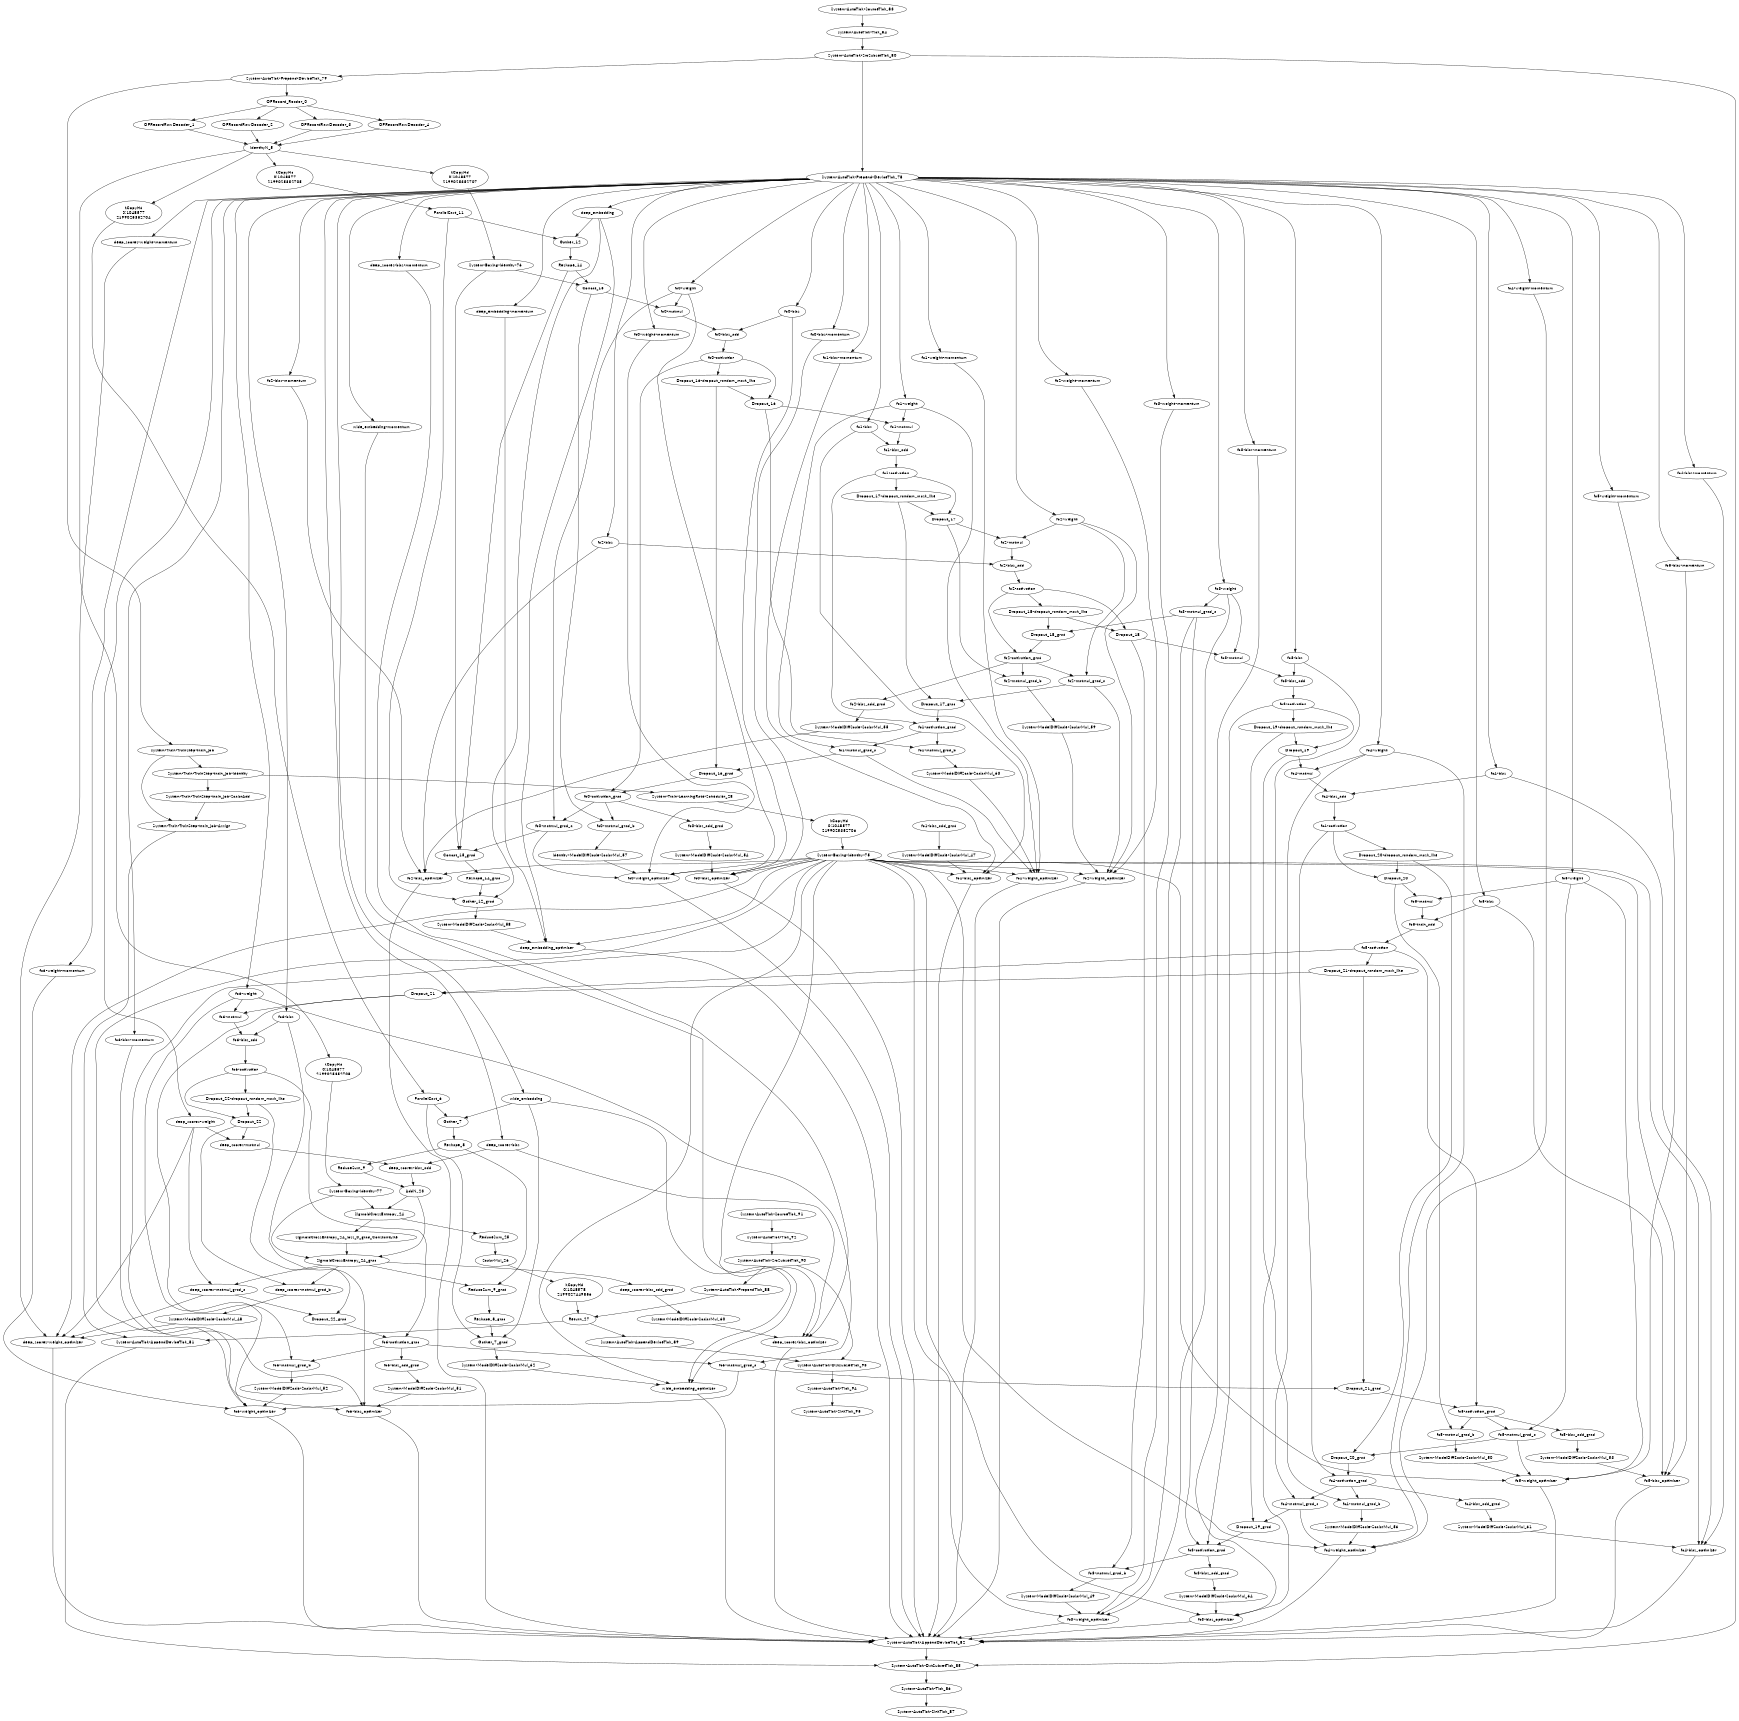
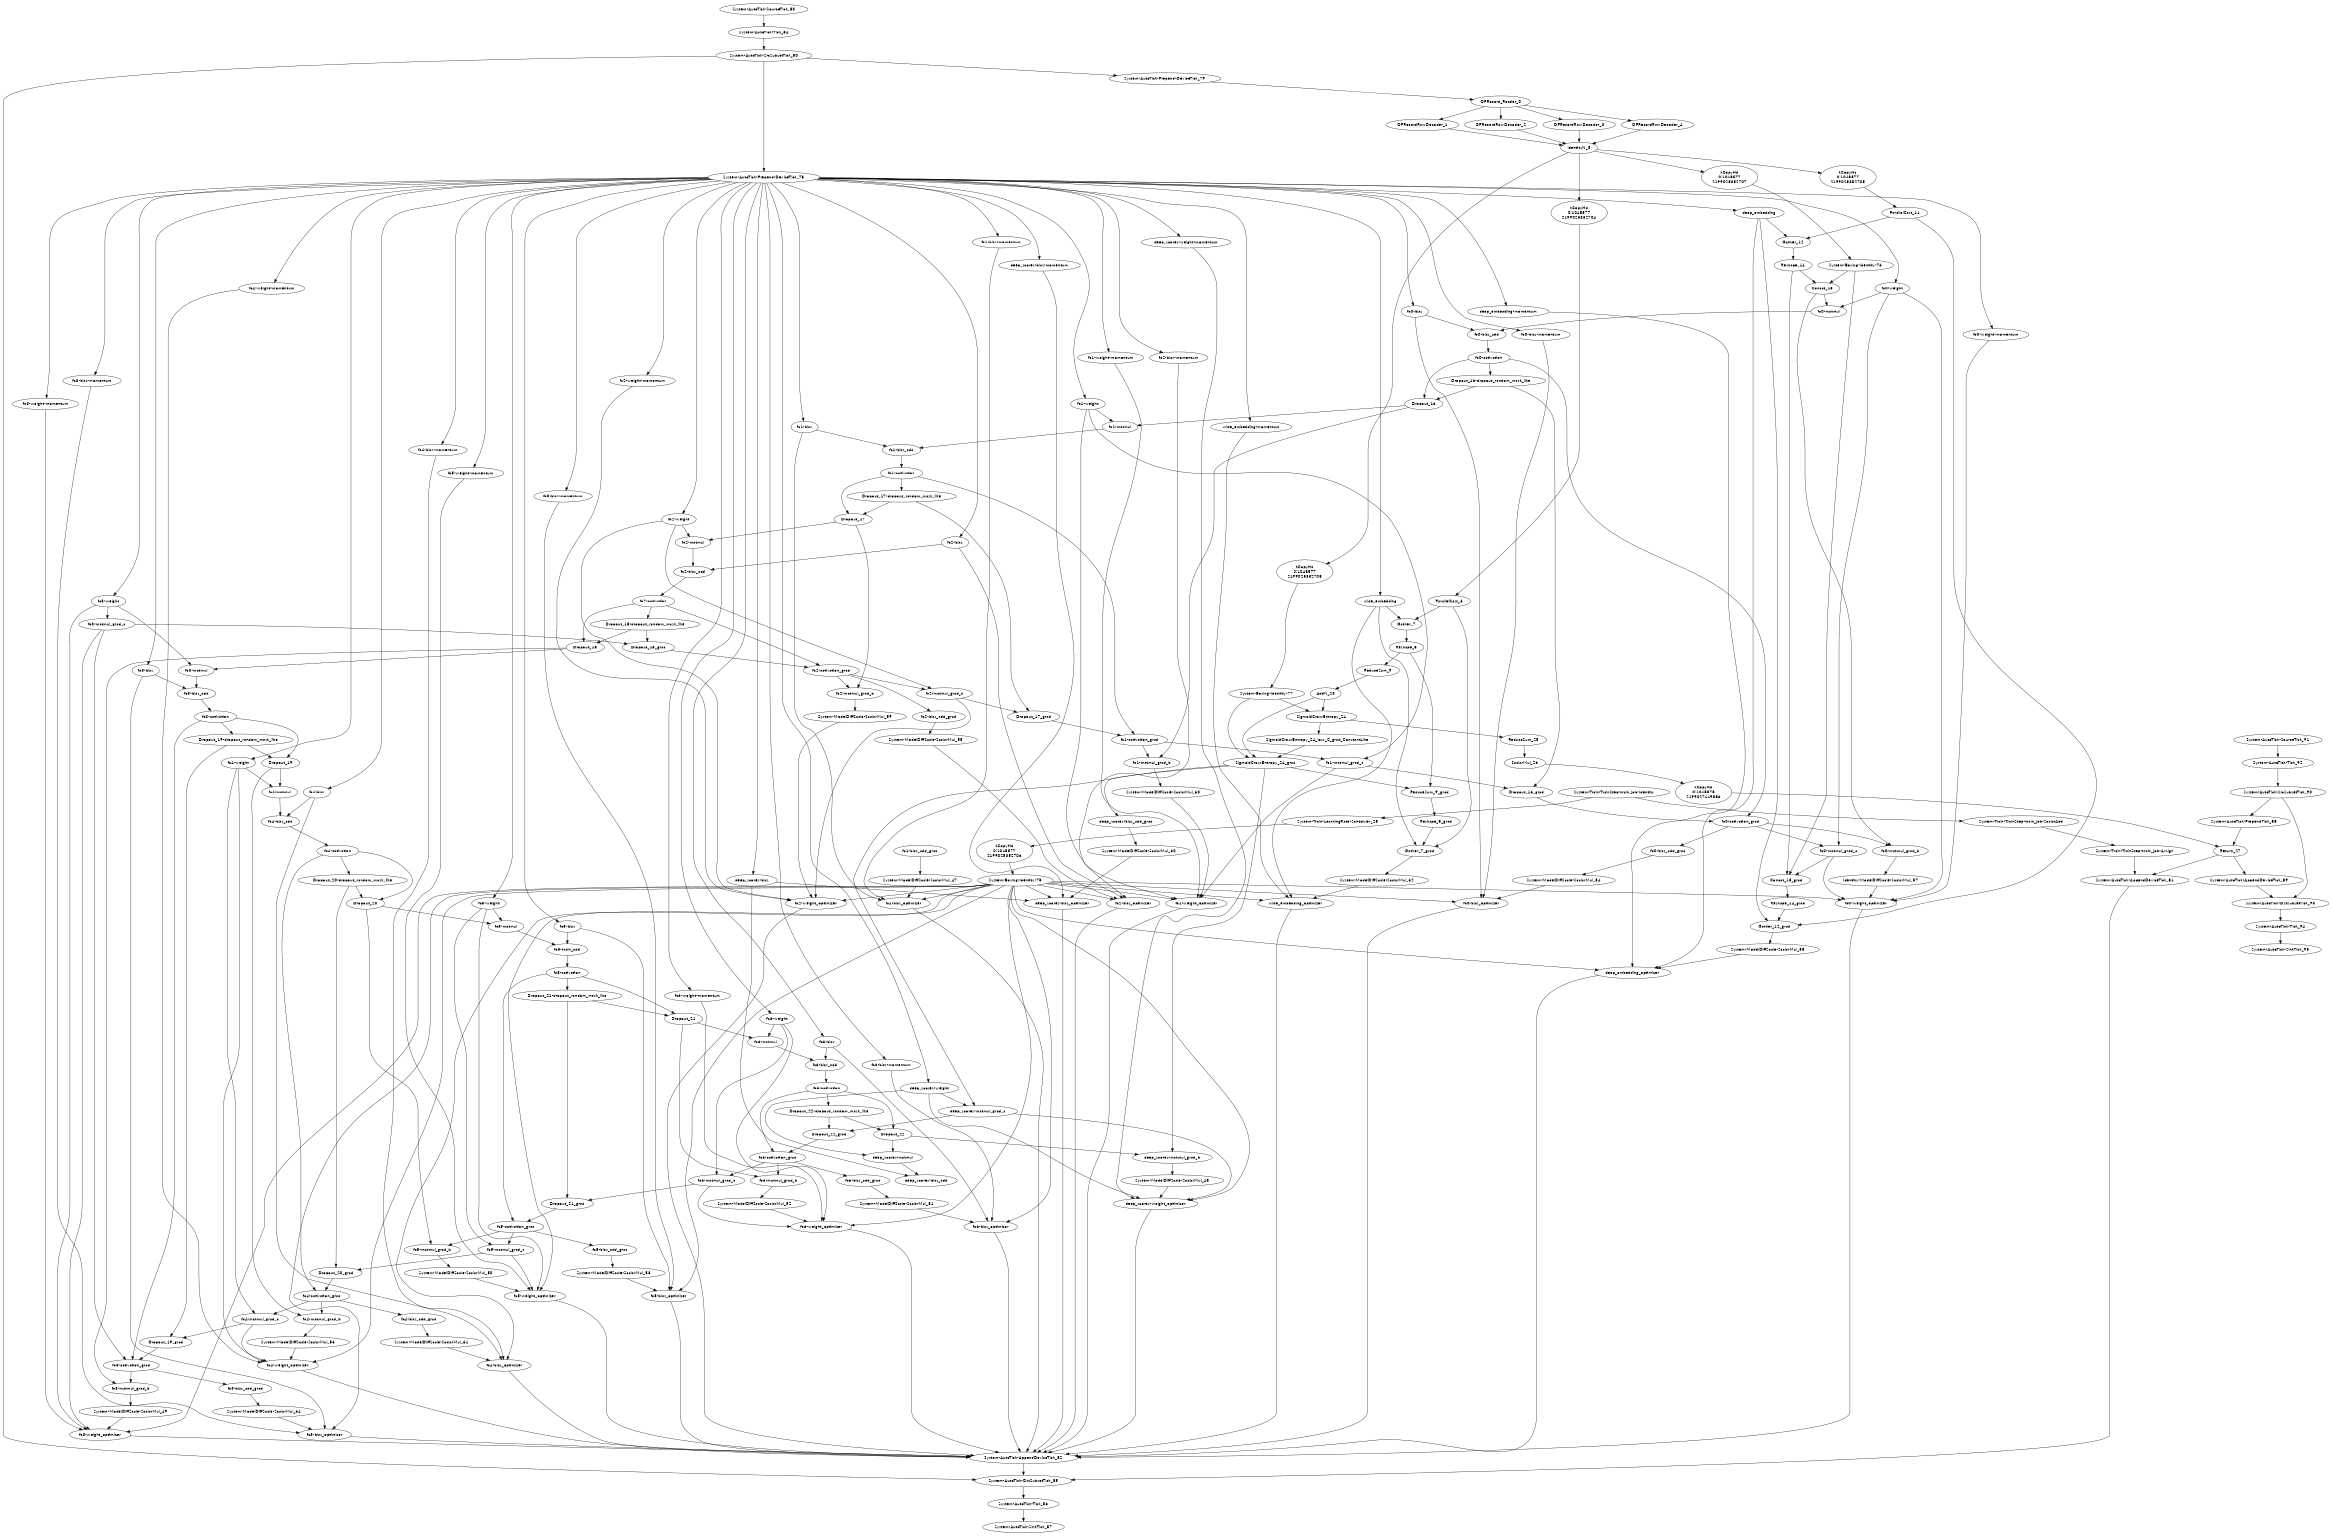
(183, 750) -> none
(412, 1178) -> none
